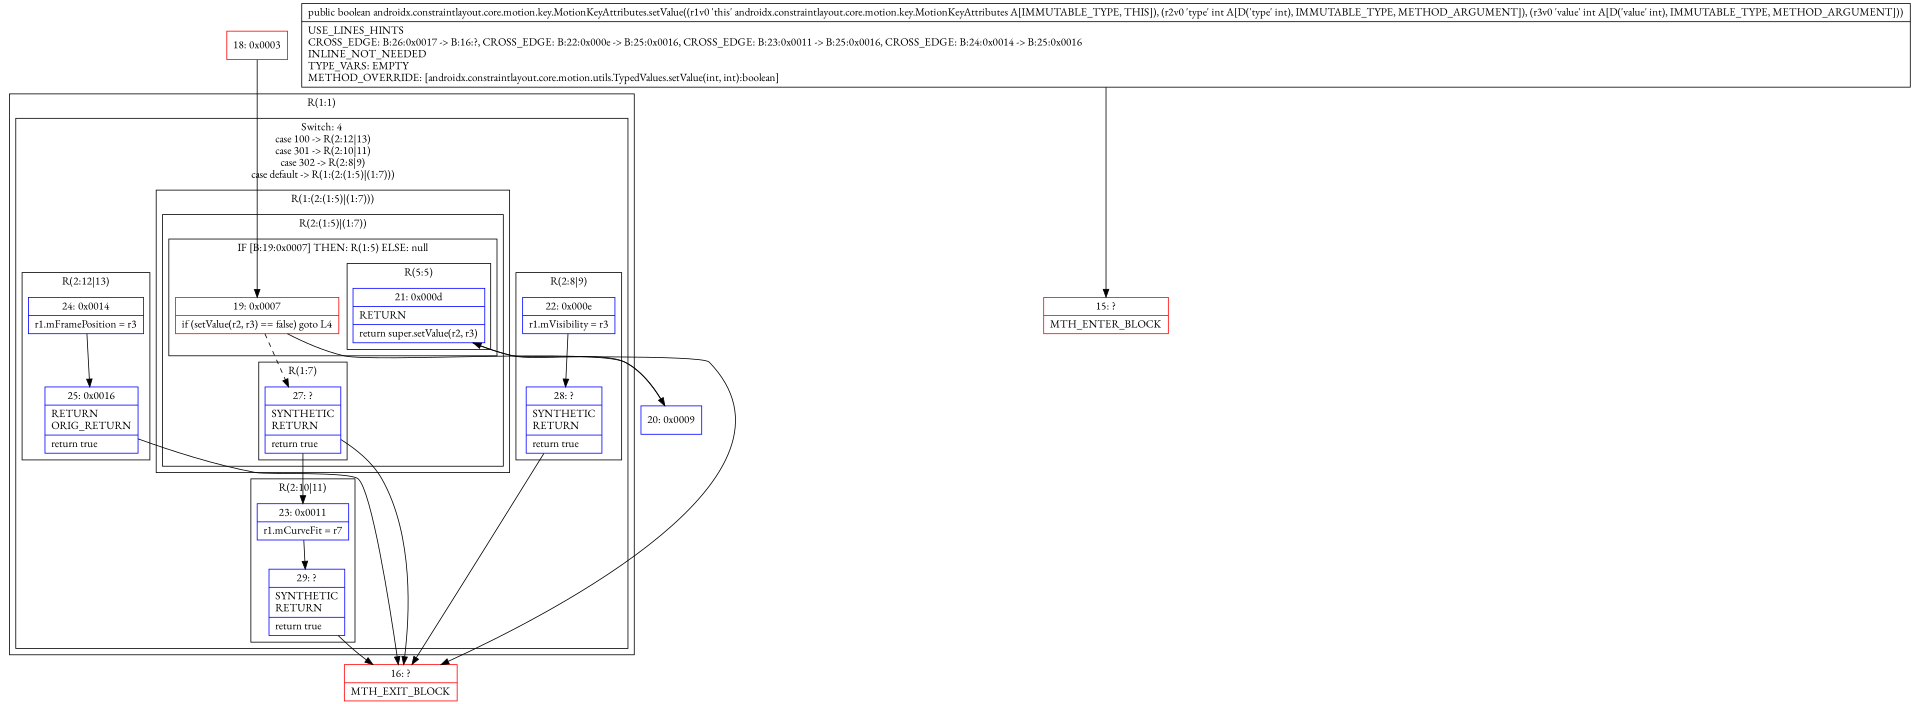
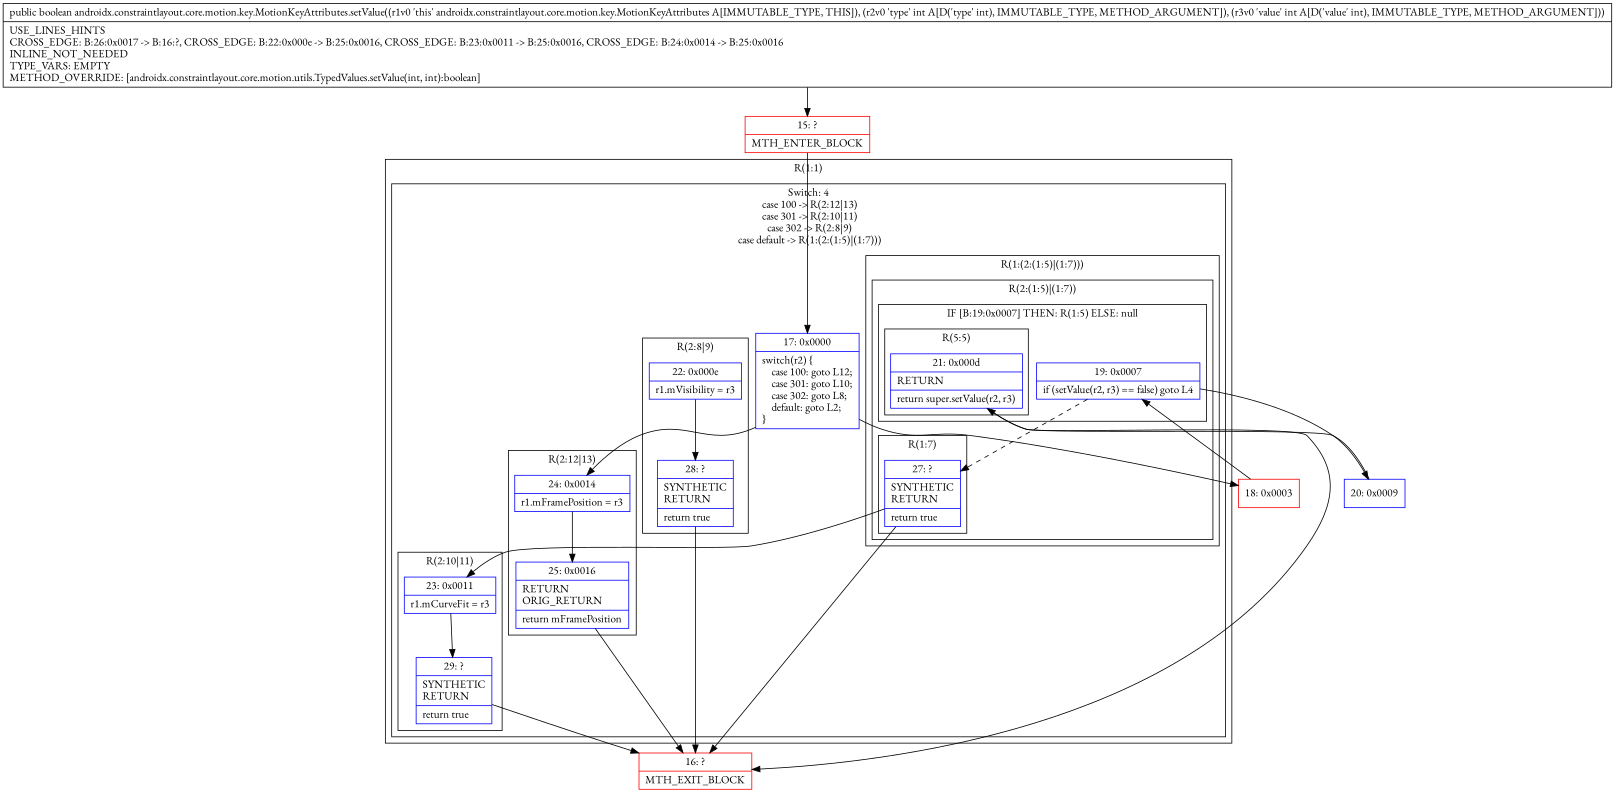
(257, 316) -> (1118, 381)
none -> (807, 381)
(75, 444) -> (572, 619)
(303, 531) -> (450, 604)
